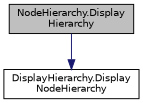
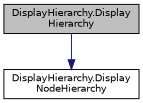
(71, 19) -> (71, 19)
